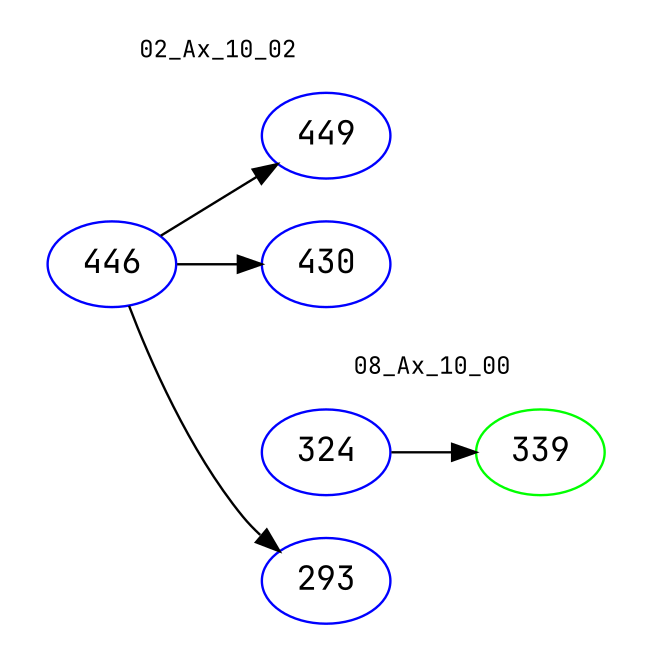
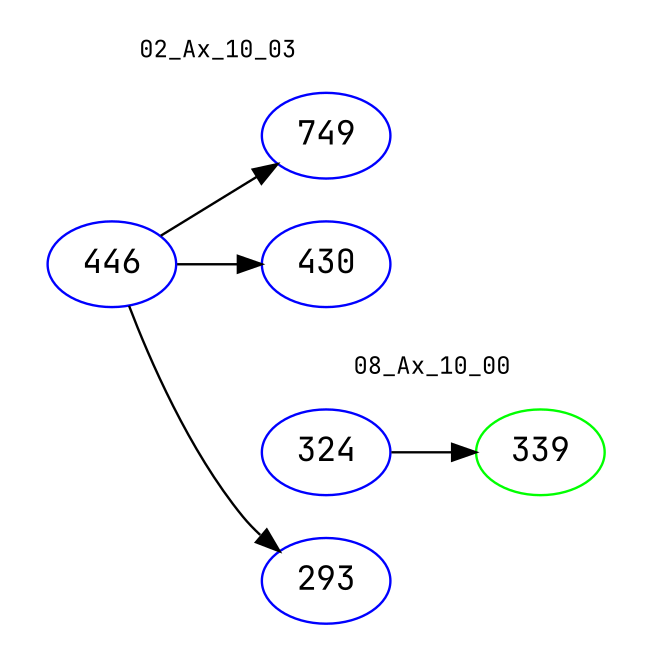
(219, 51) -> (219, 51)
(326, 136) -> (326, 136)
